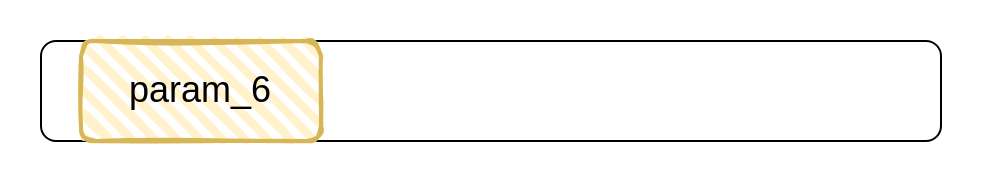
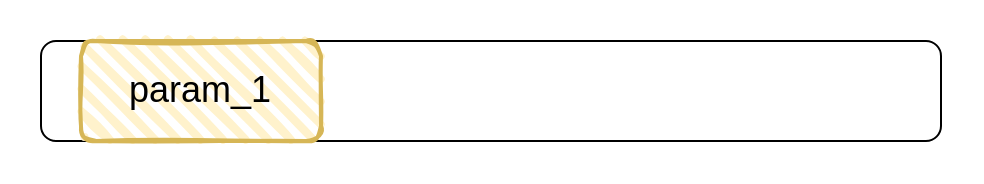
(201, 91) -> (201, 91)
